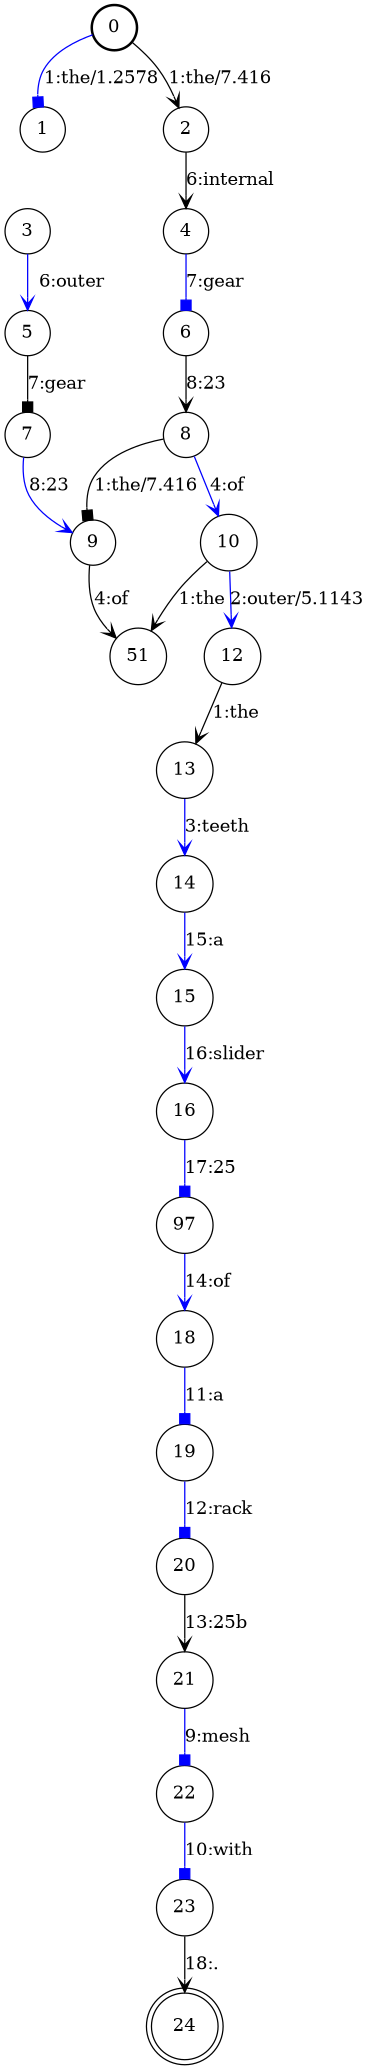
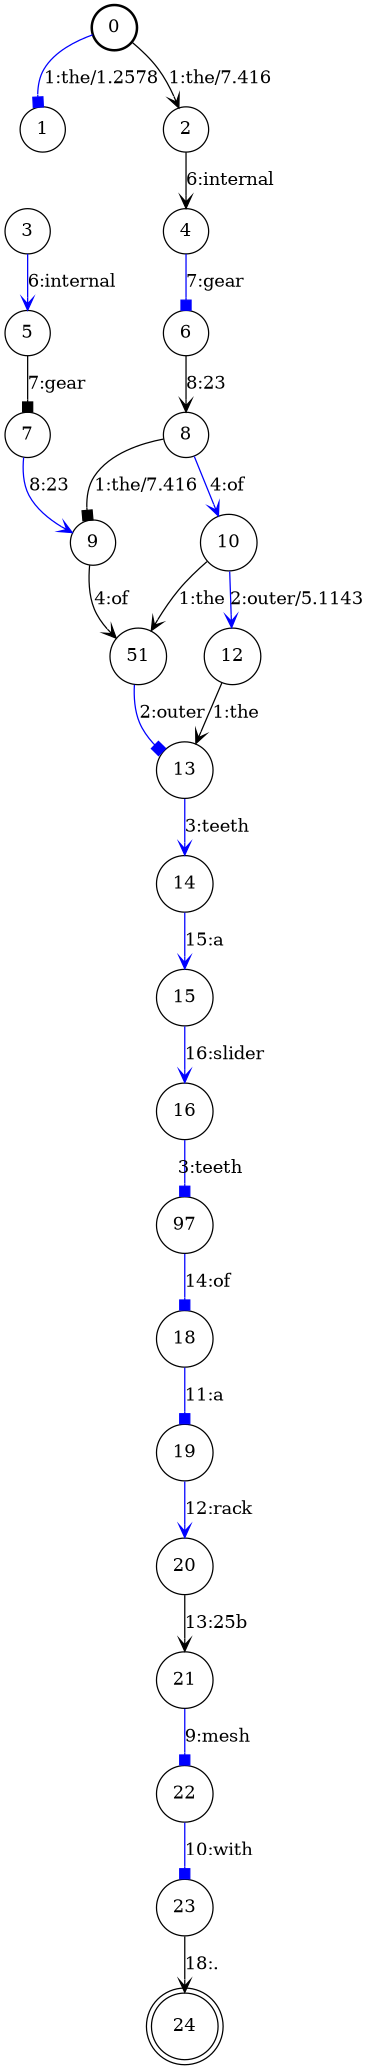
(72, 282) -> (72, 282)
none -> (137, 716)
(211, 1168) -> (211, 1168)
(185, 1276) -> (185, 1276)
(185, 1503) -> (185, 1503)
